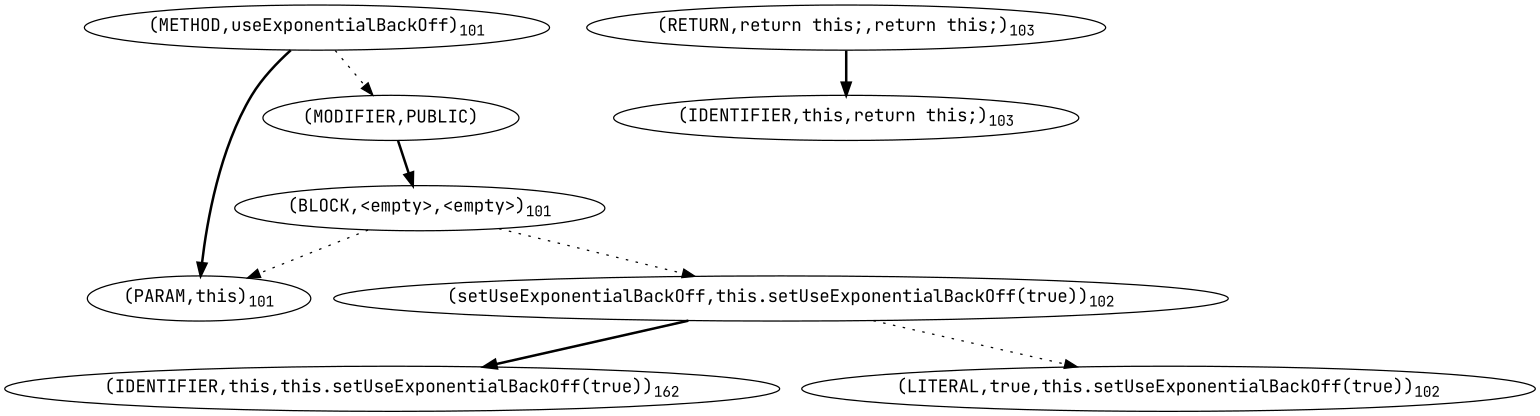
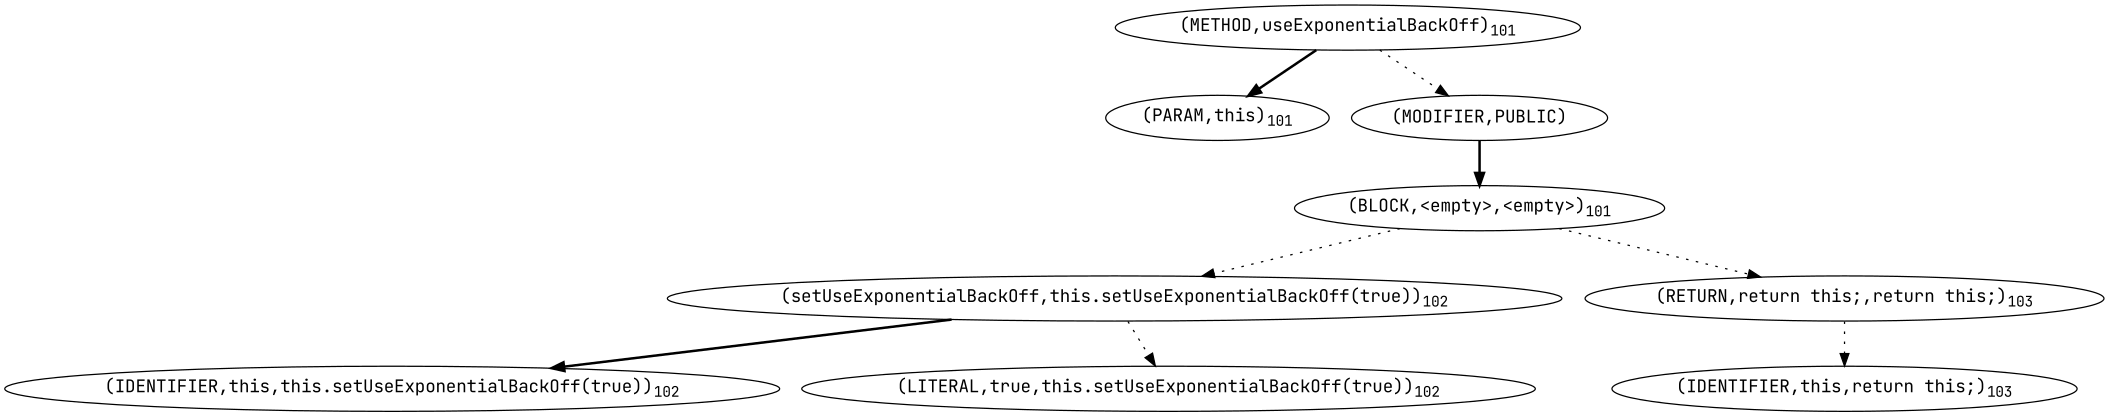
(846, 67) -> (1845, 337)
(314, 252) -> (1654, 251)
(667, 387) -> (667, 387)
